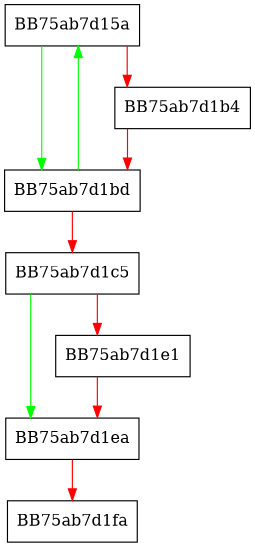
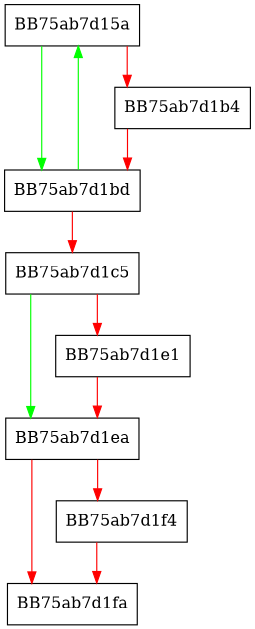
none -> (122, 521)
